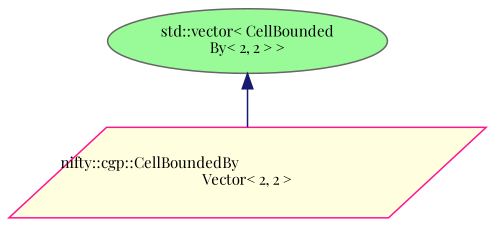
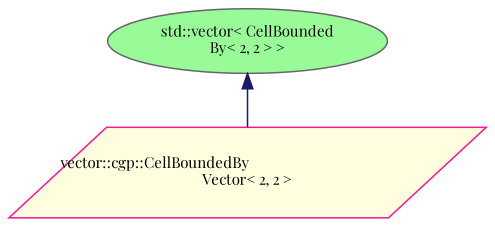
(248, 173) -> (248, 173)
